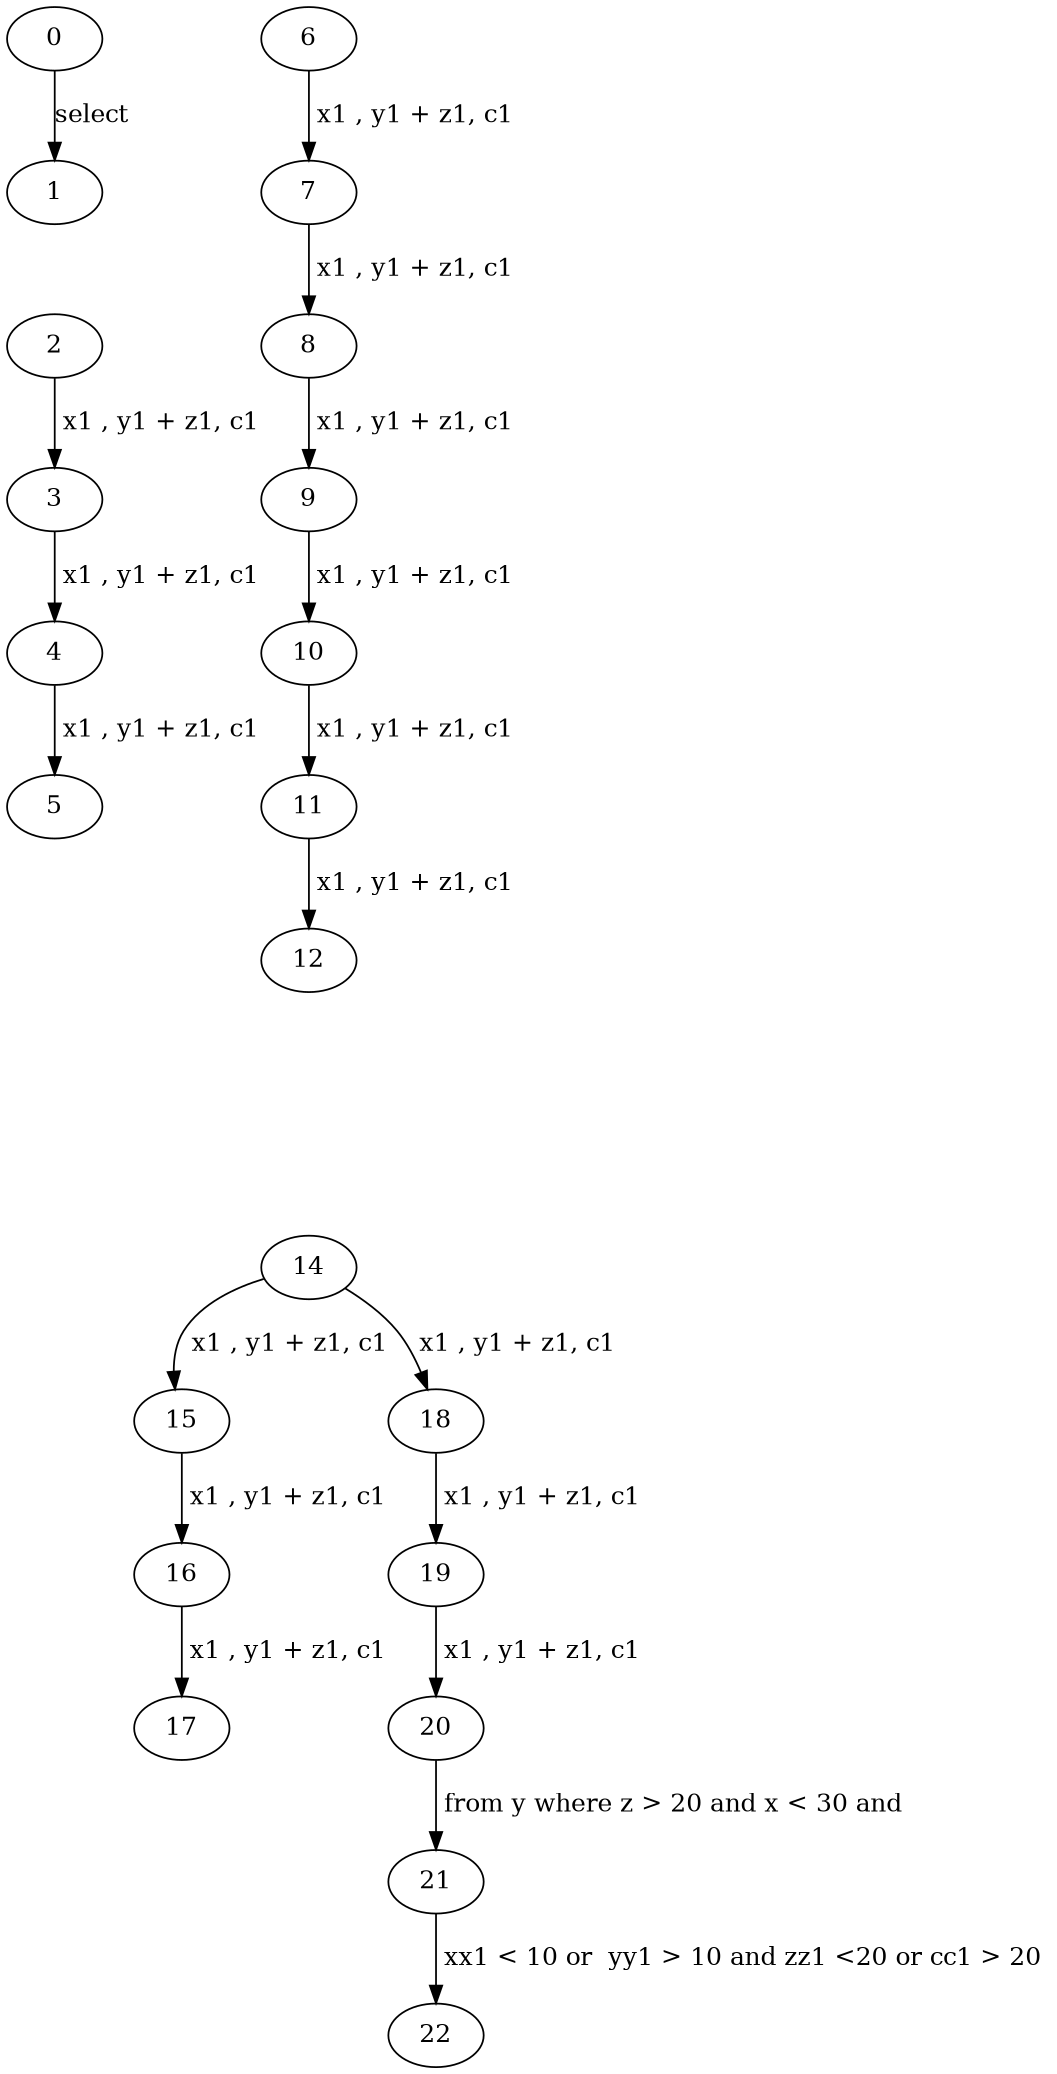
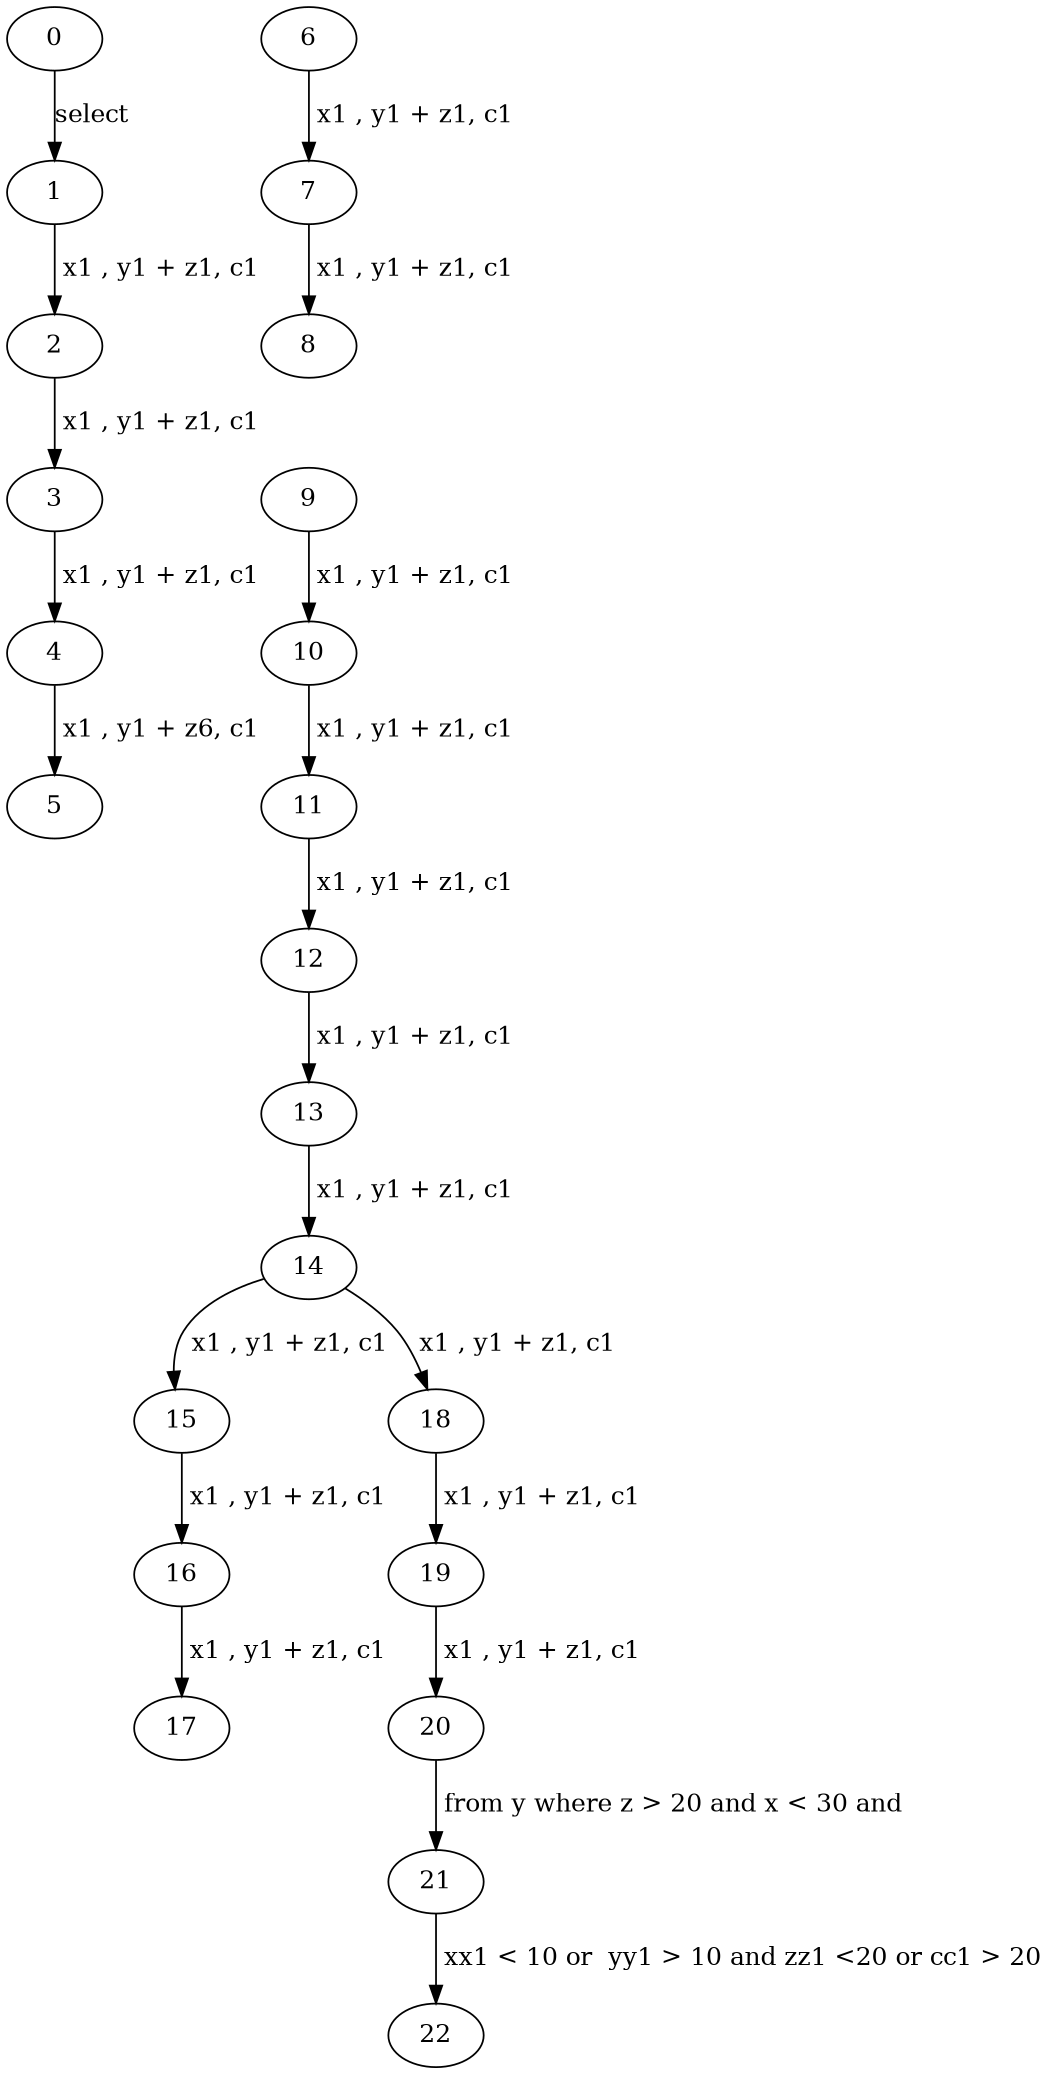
none -> (55, 260)
(309, 414) -> none
(162, 730) -> (162, 730)
none -> (309, 1114)
